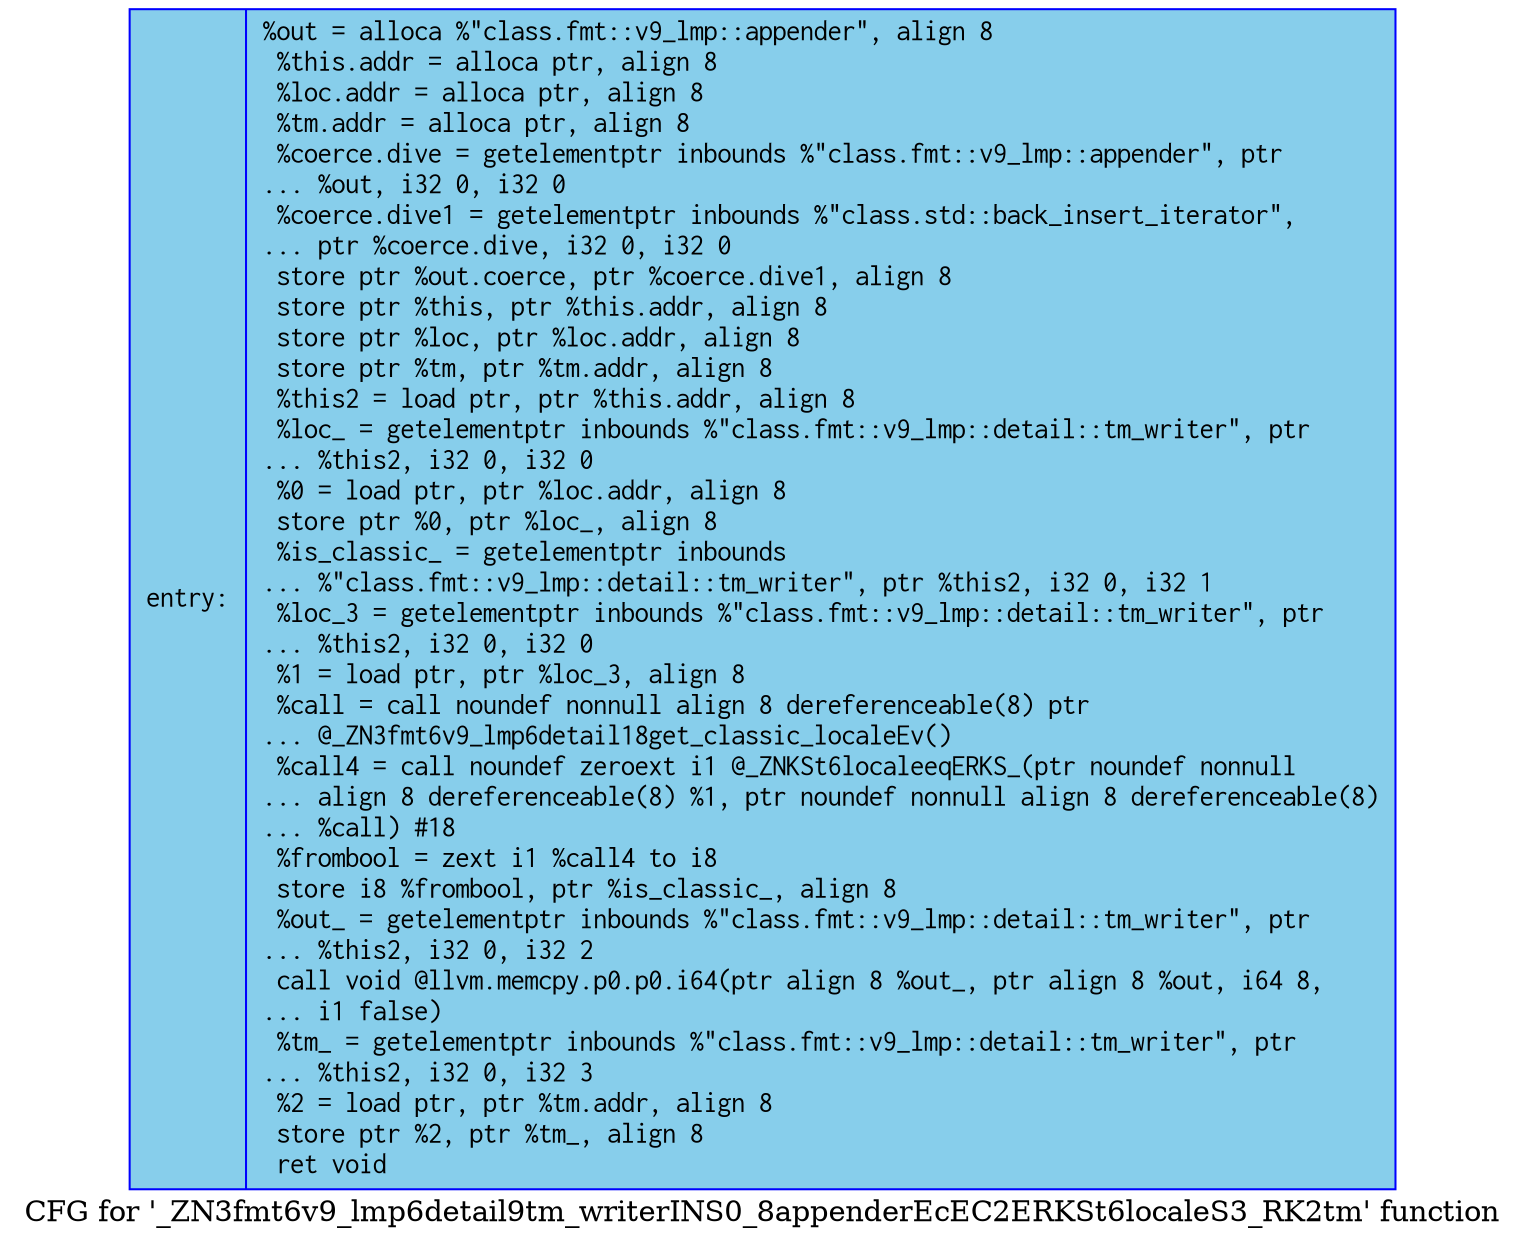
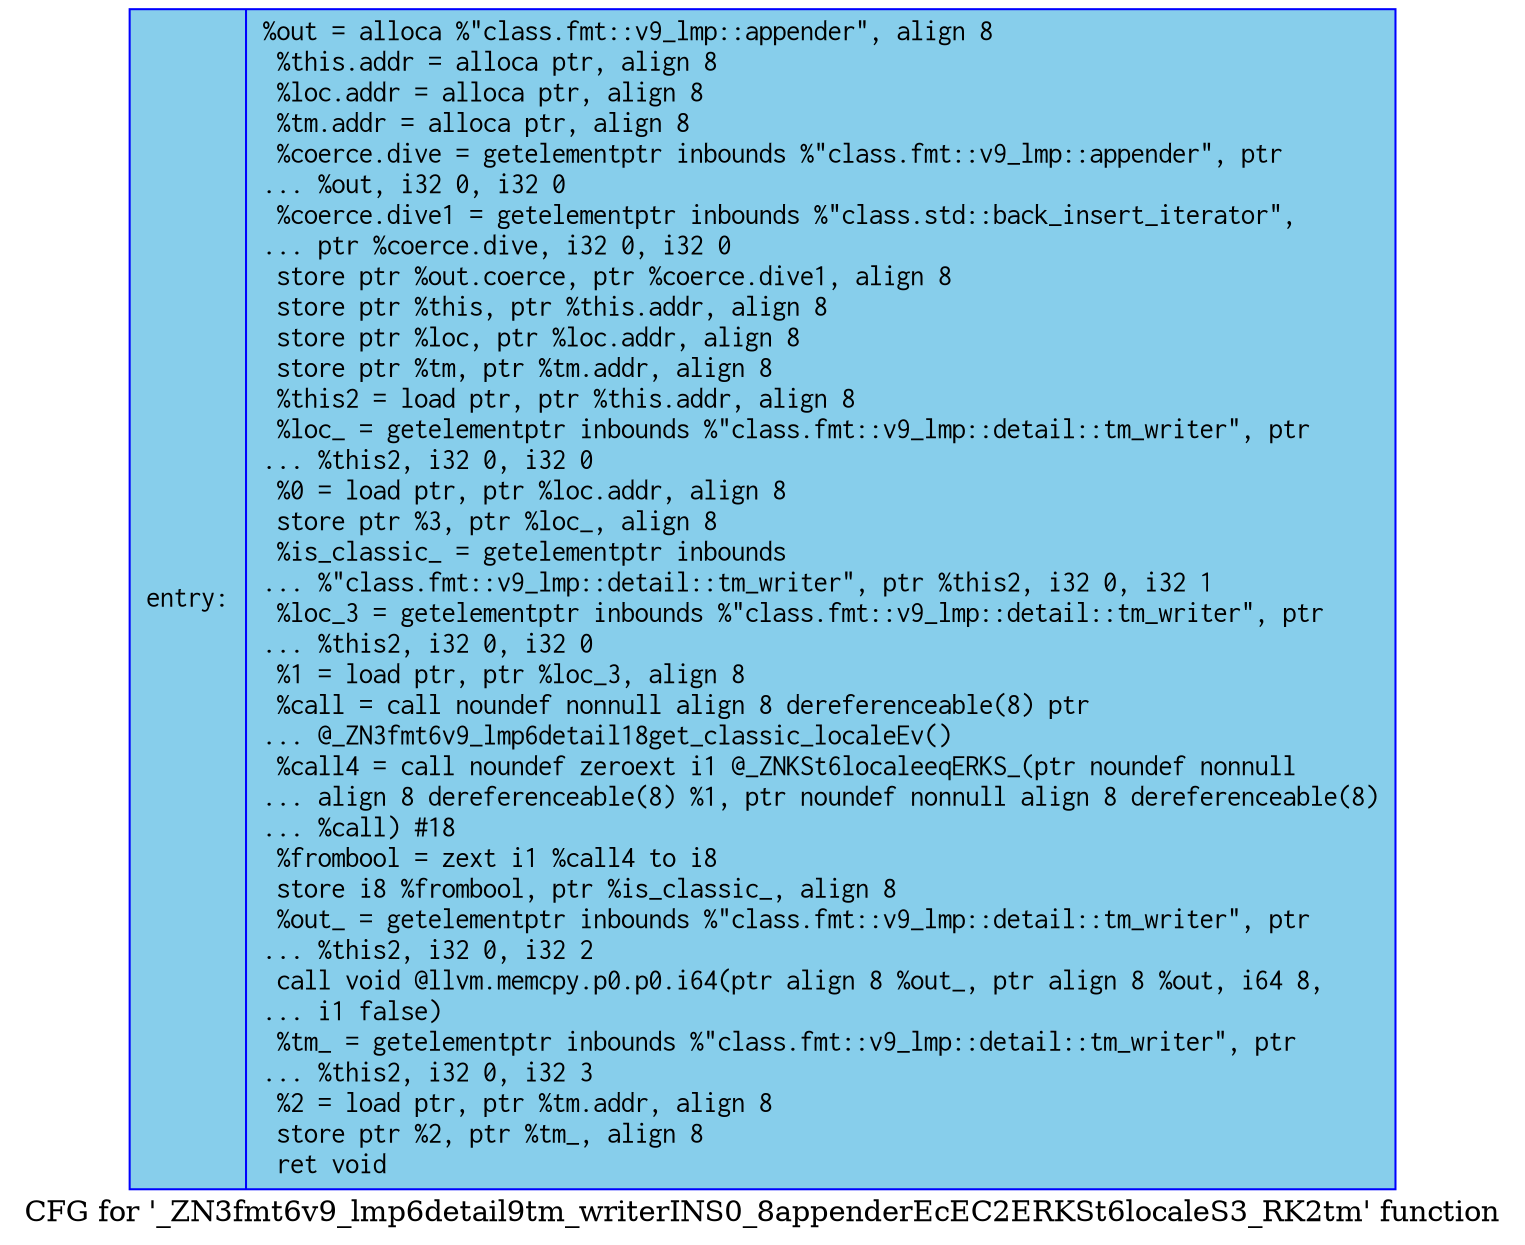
(490, 522) -> (490, 522)
